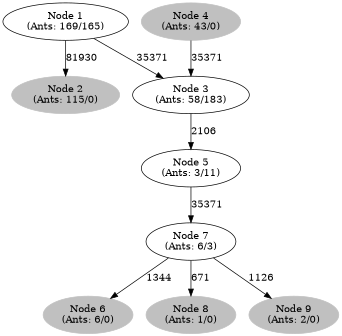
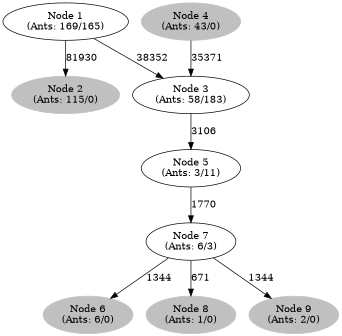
(152, 58) -> (152, 58)
(204, 132) -> (204, 132)
(207, 205) -> (204, 205)
(261, 278) -> (261, 278)
